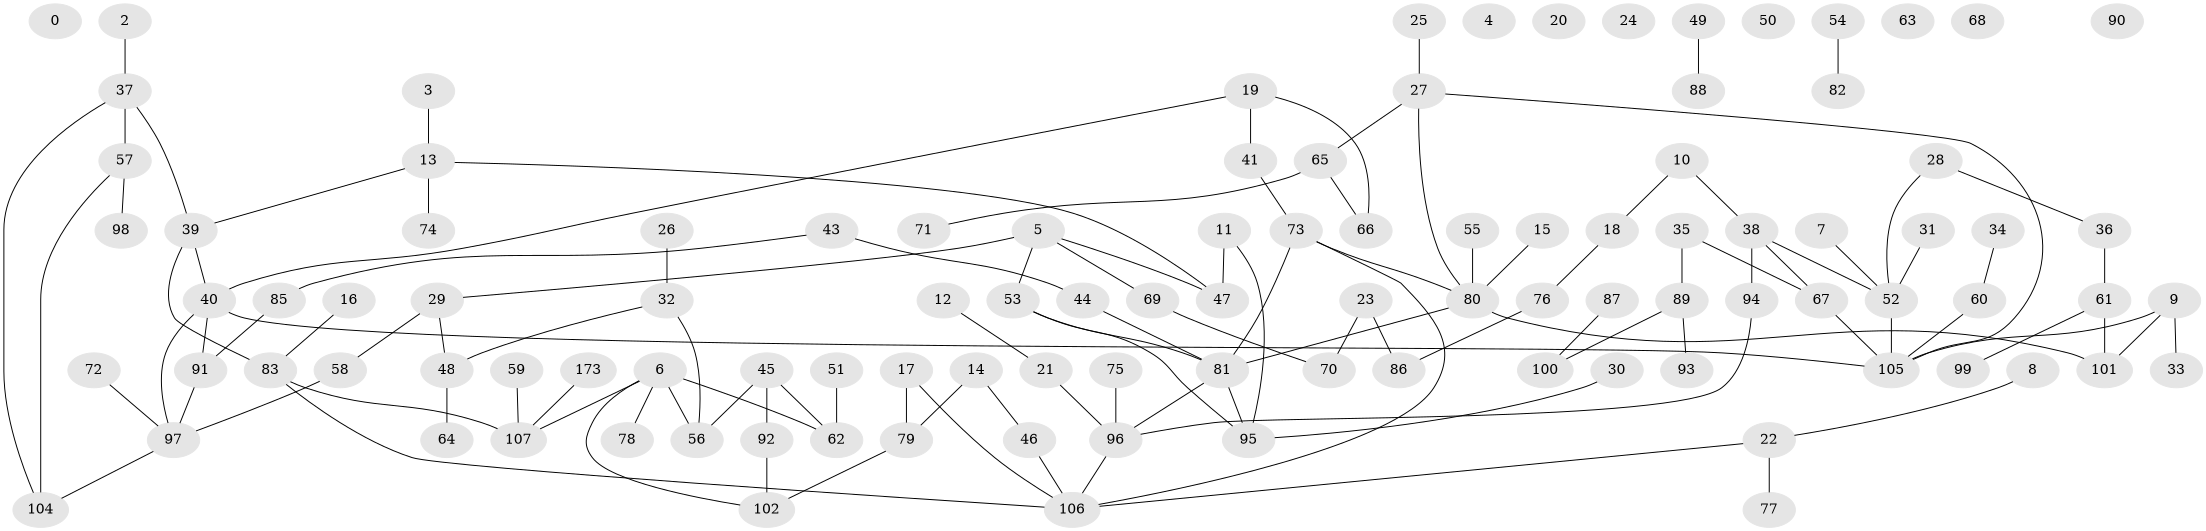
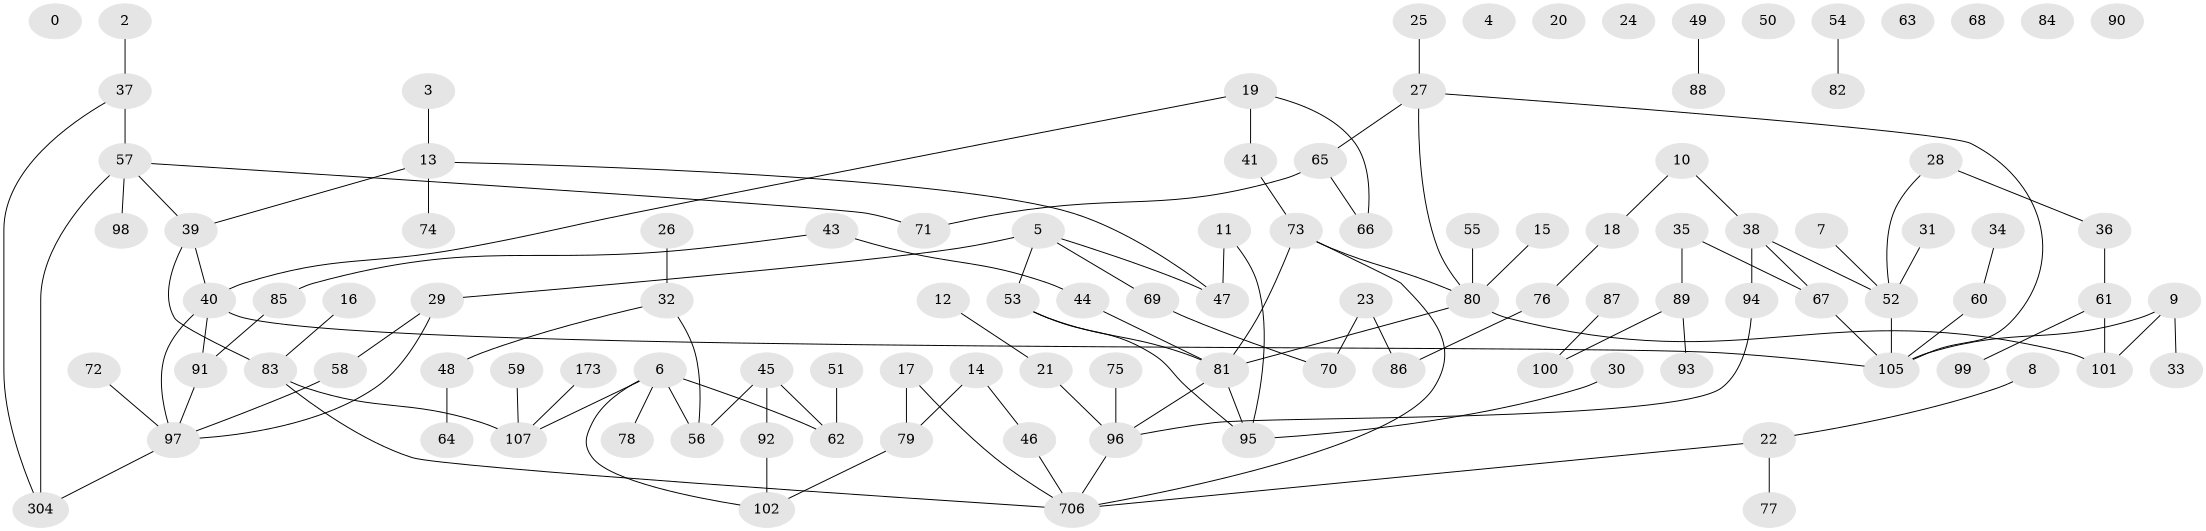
none -> (2047, 21)
(167, 158) -> (158, 196)
none -> (527, 188)
(443, 340) -> (333, 410)
(41, 510) -> (41, 510)
(1072, 510) -> (1072, 510)
